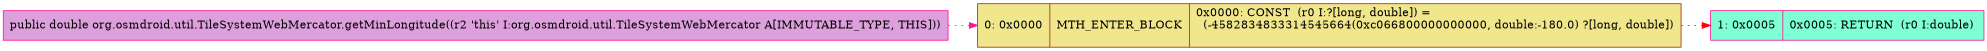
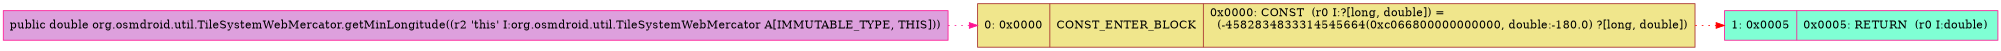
(1120, 25) -> (1127, 25)
